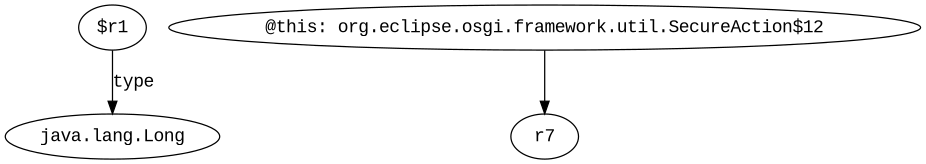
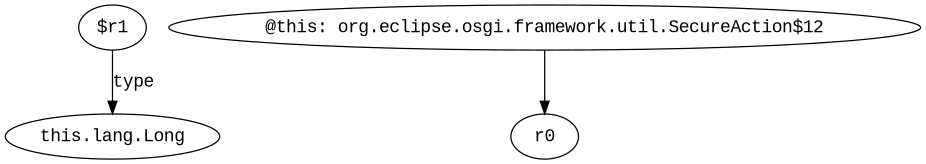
(112, 137) -> (112, 137)
(545, 137) -> (545, 137)
